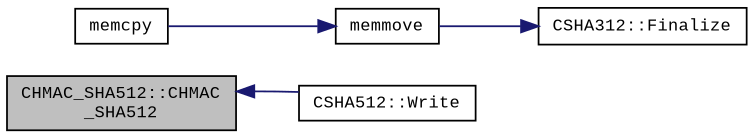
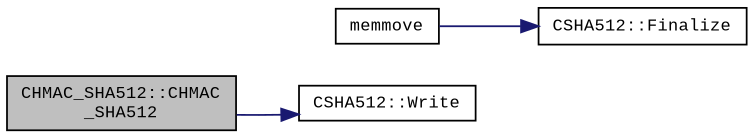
(122, 26) -> none
(643, 26) -> (643, 26)
(277, 92) -> (259, 115)
